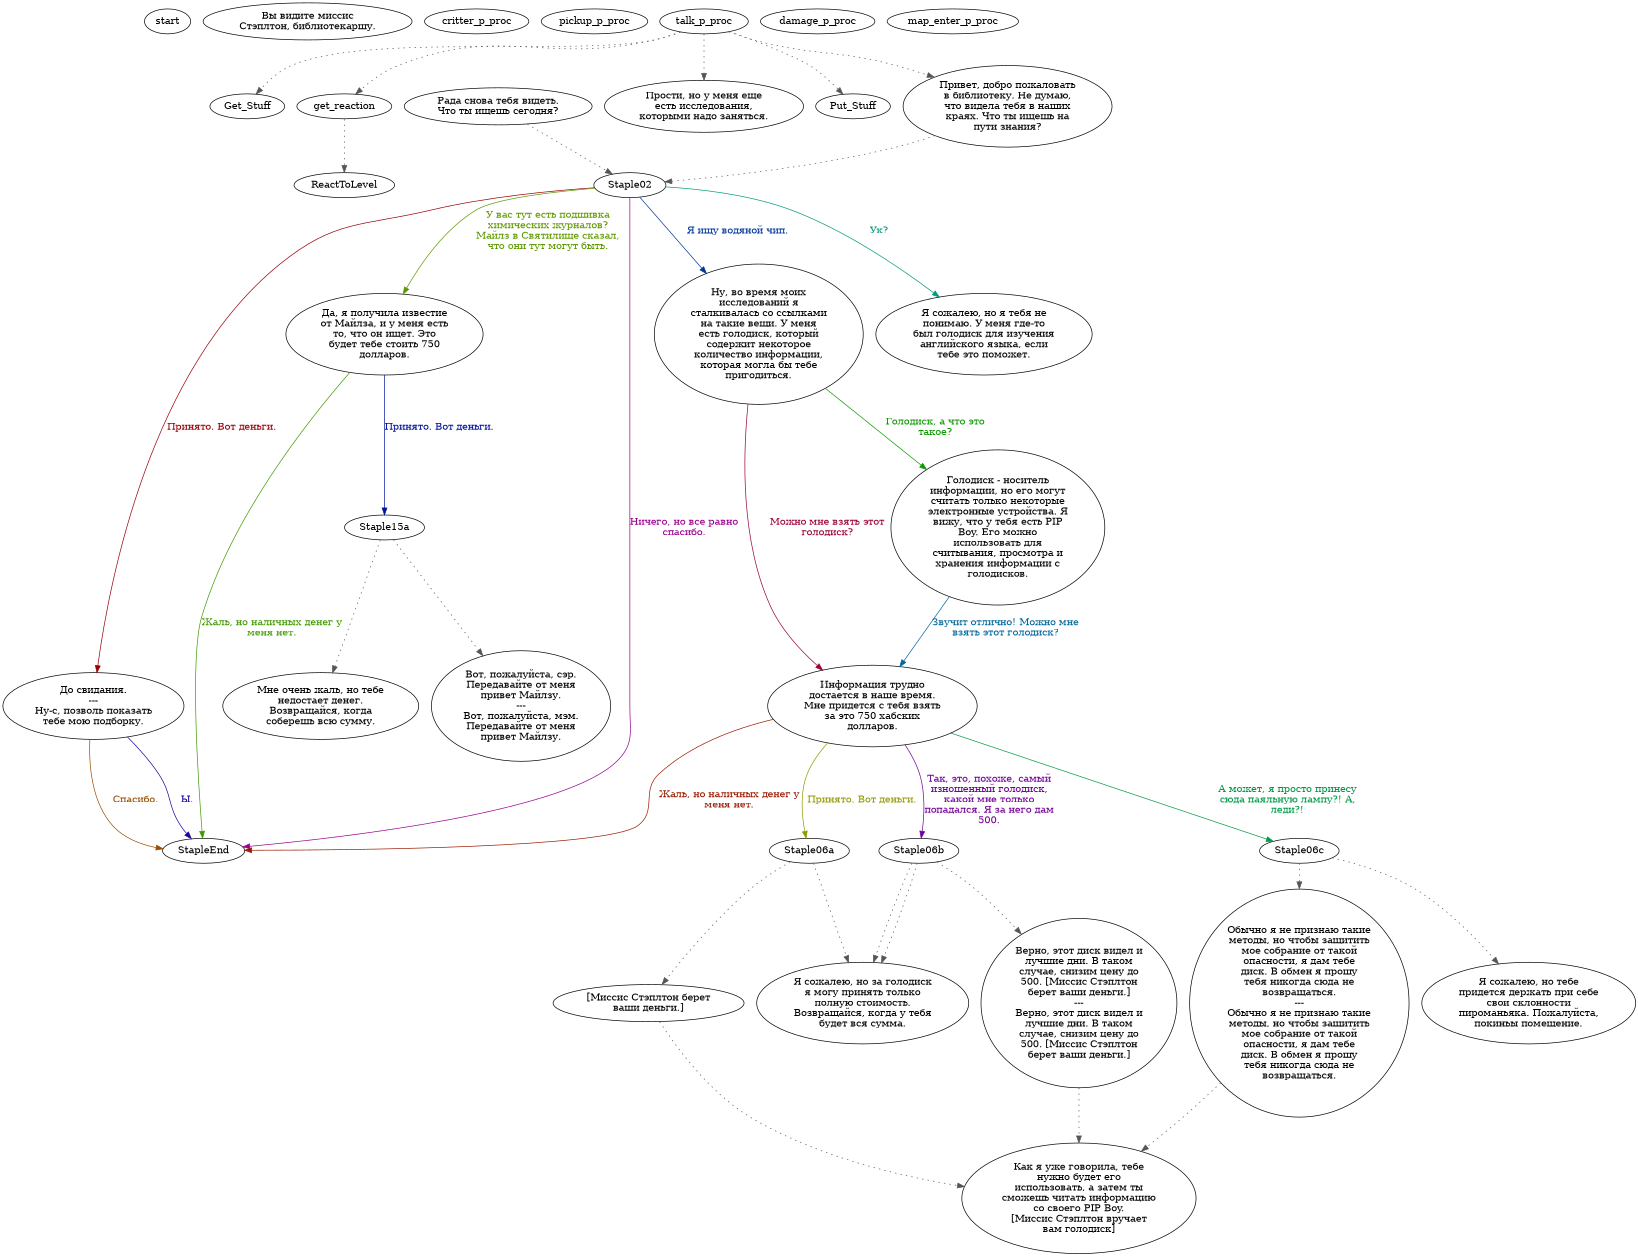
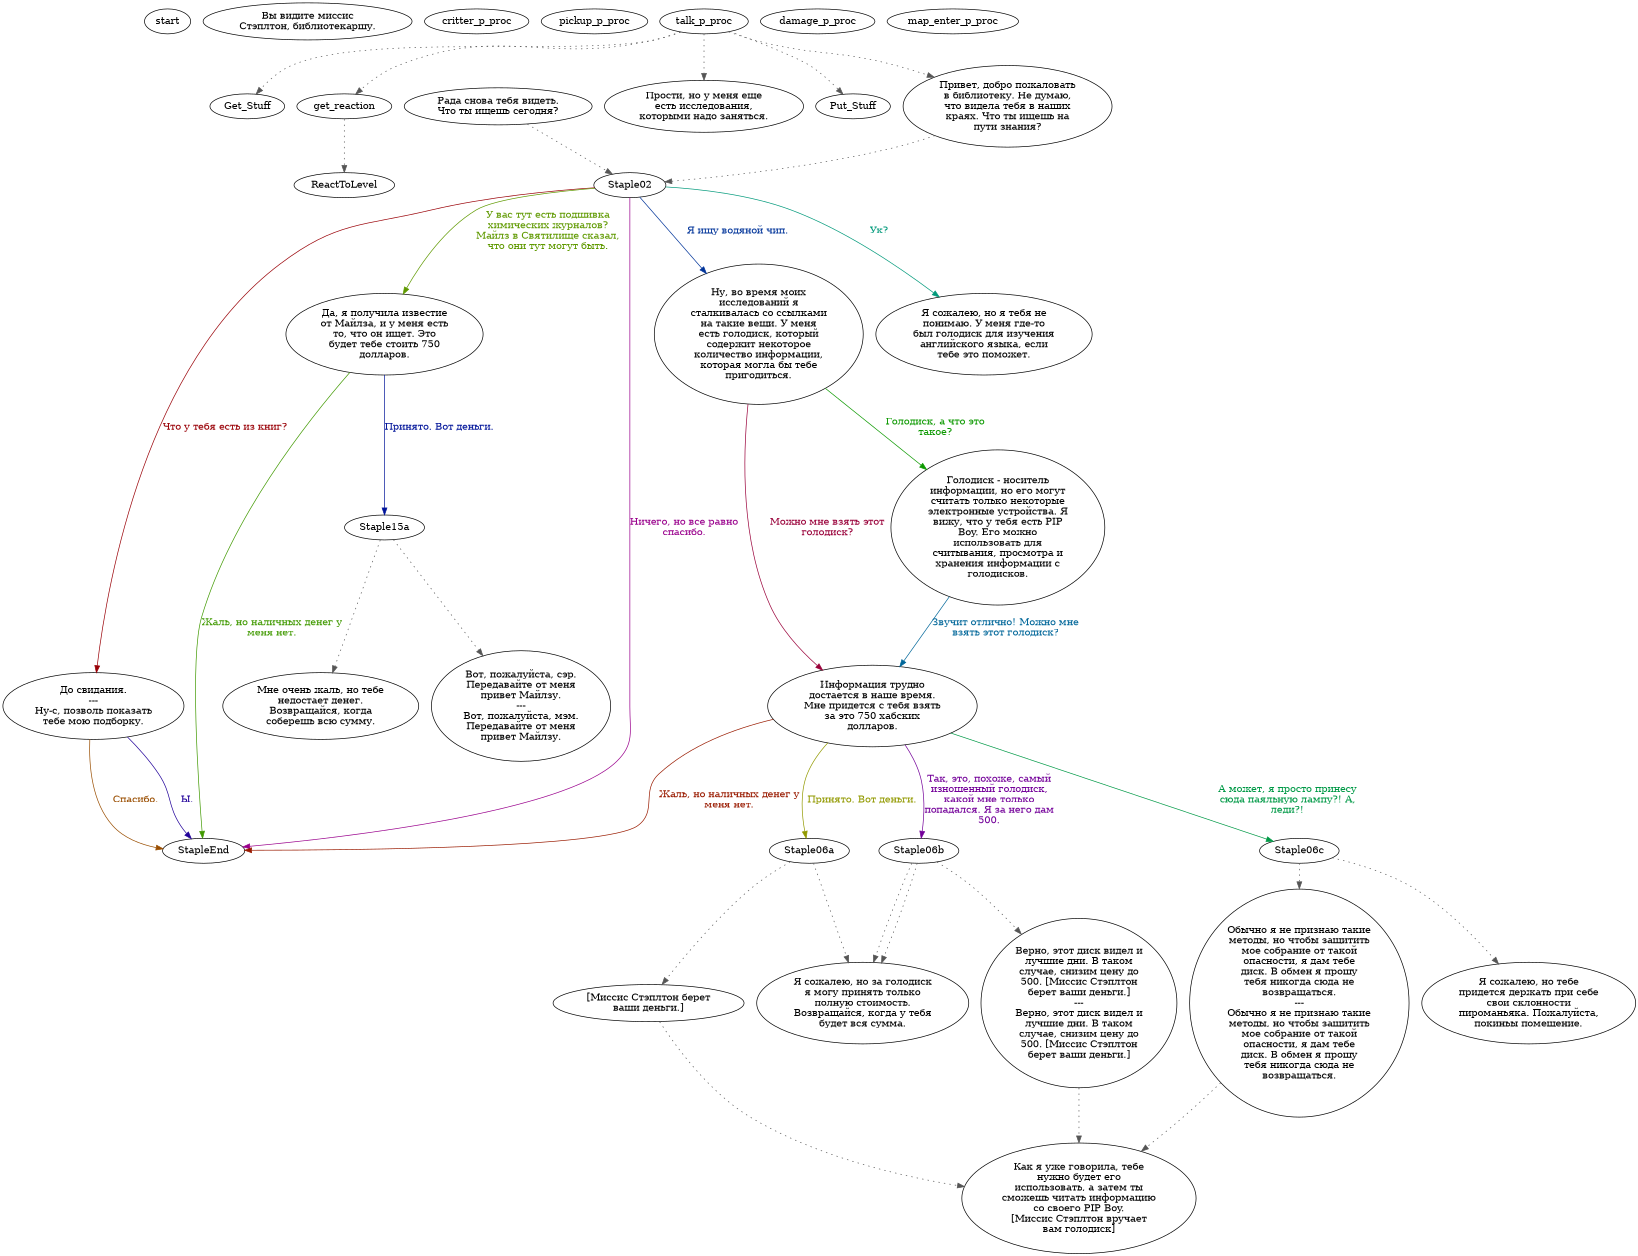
(222, 427) -> (225, 427)
